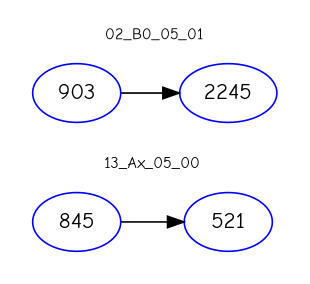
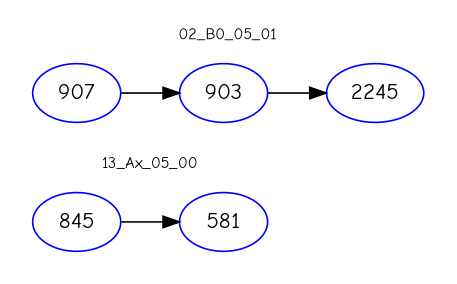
none -> (77, 93)
(228, 222) -> (224, 222)
